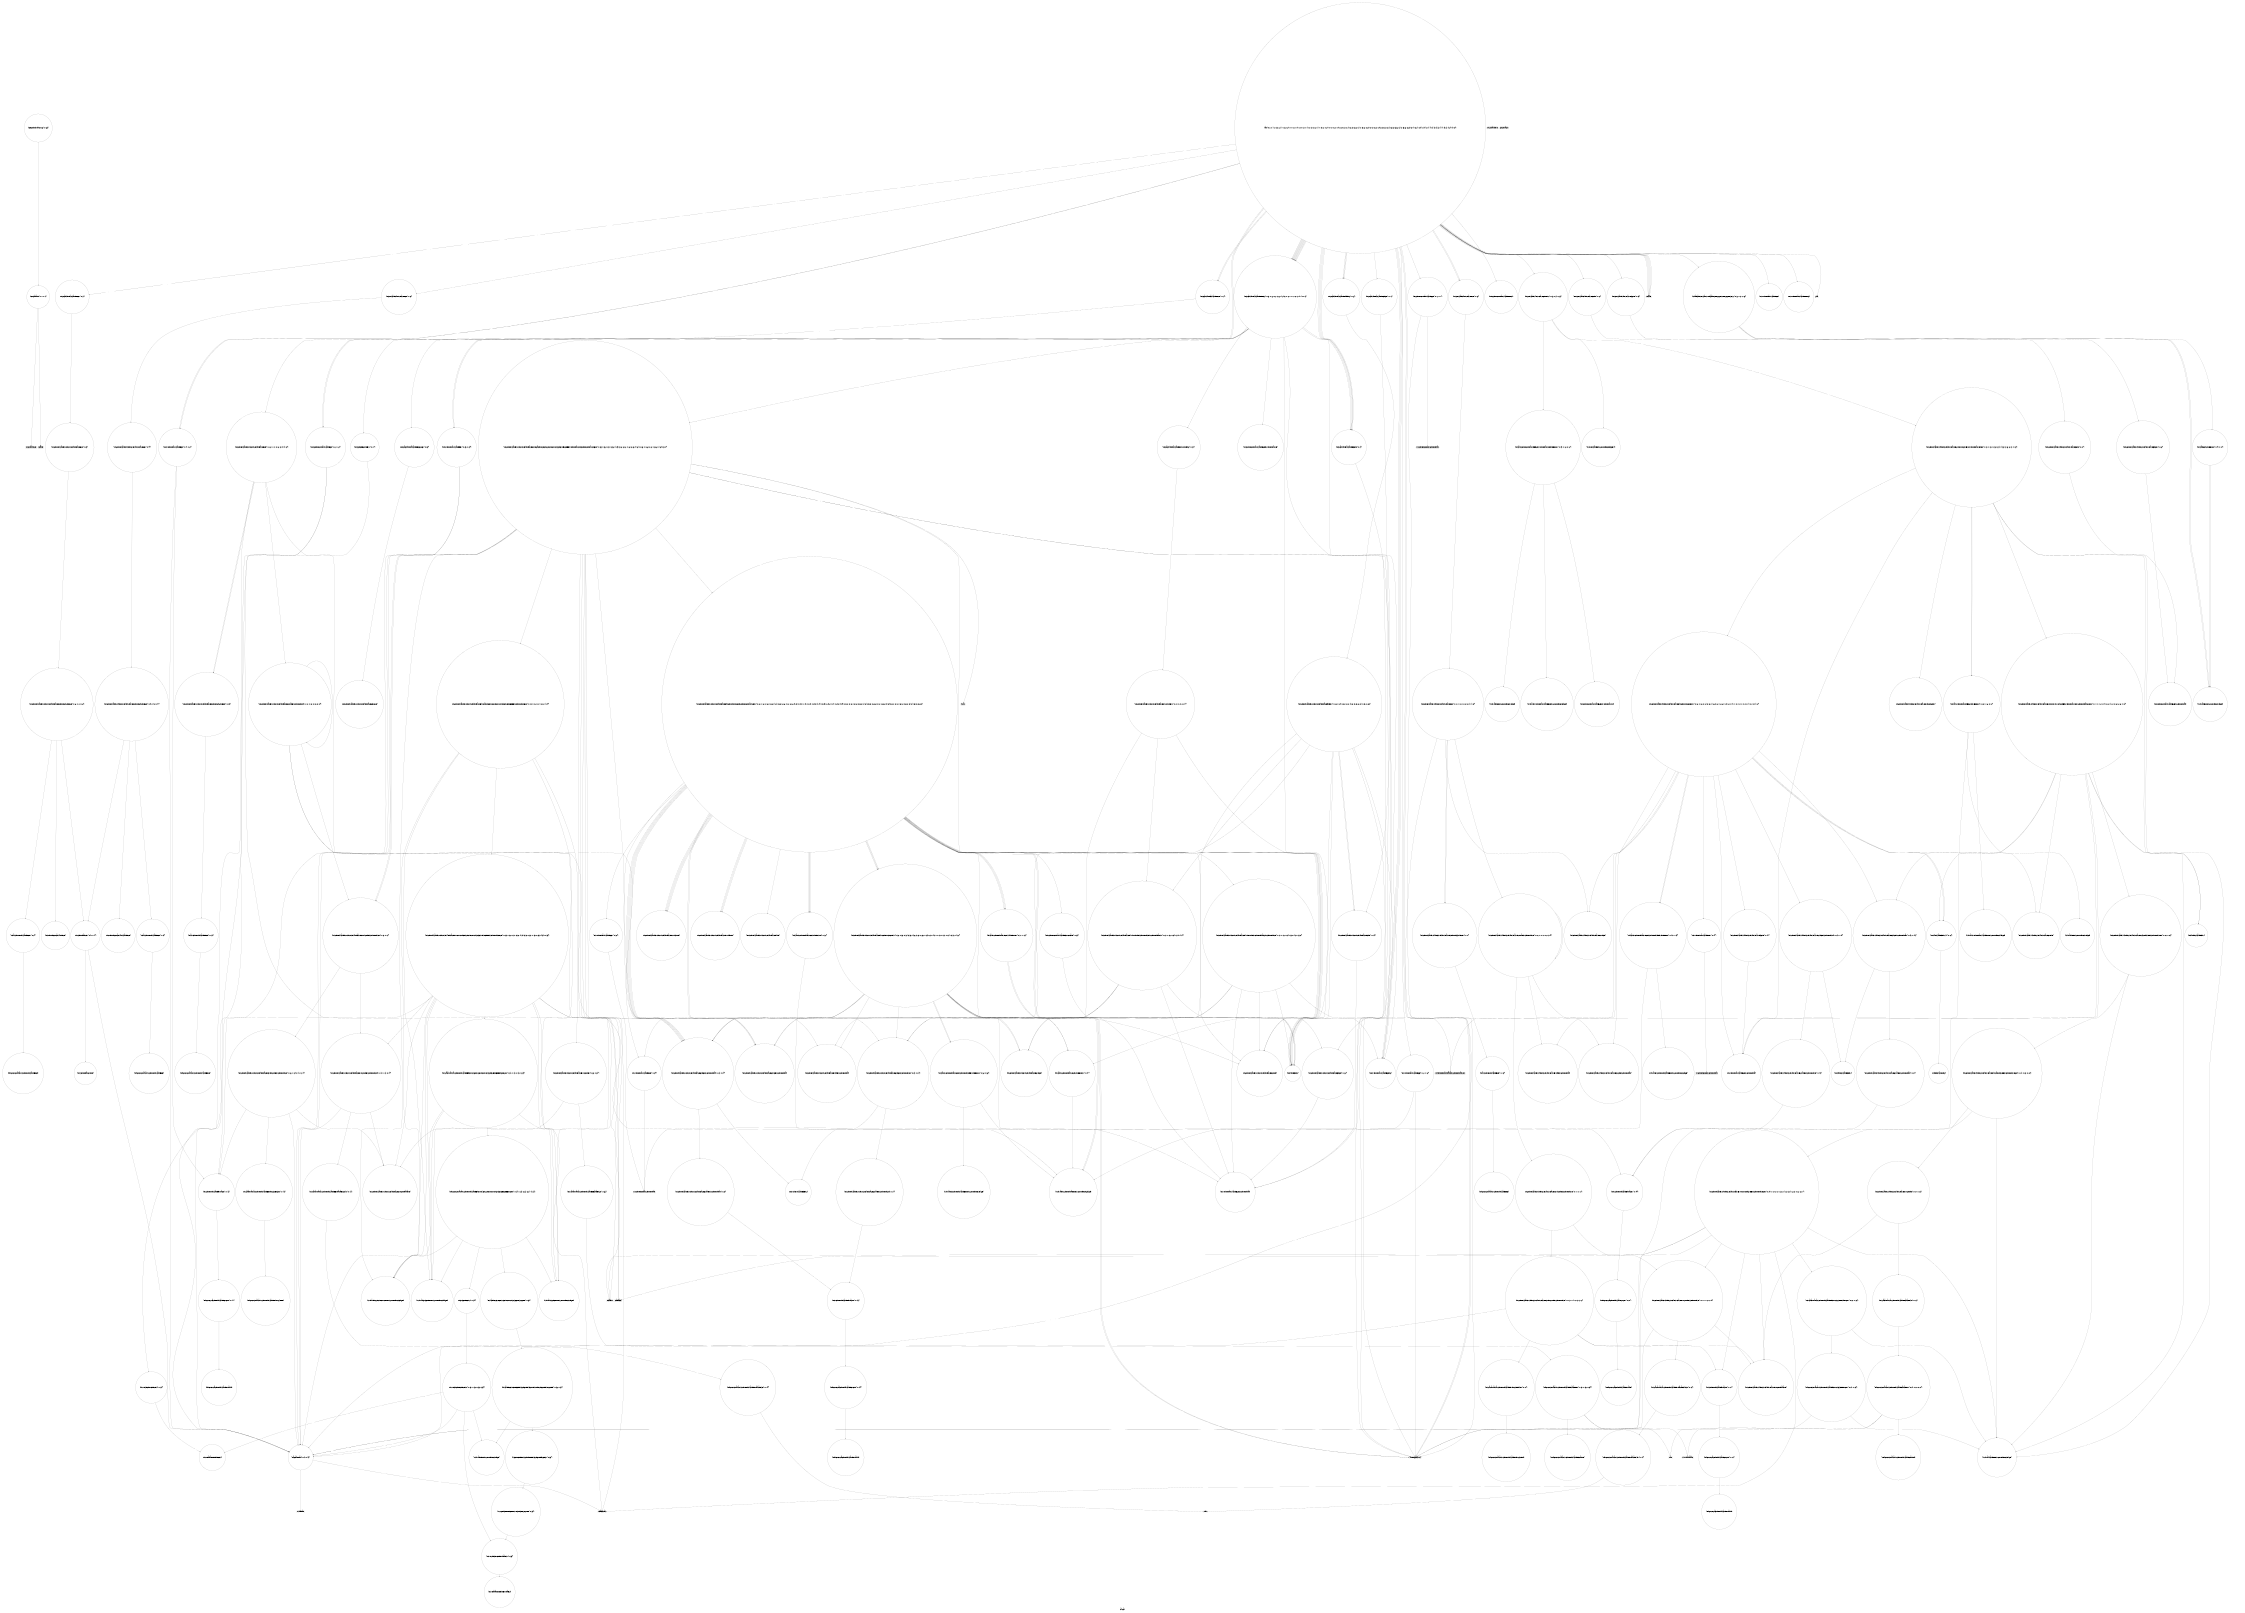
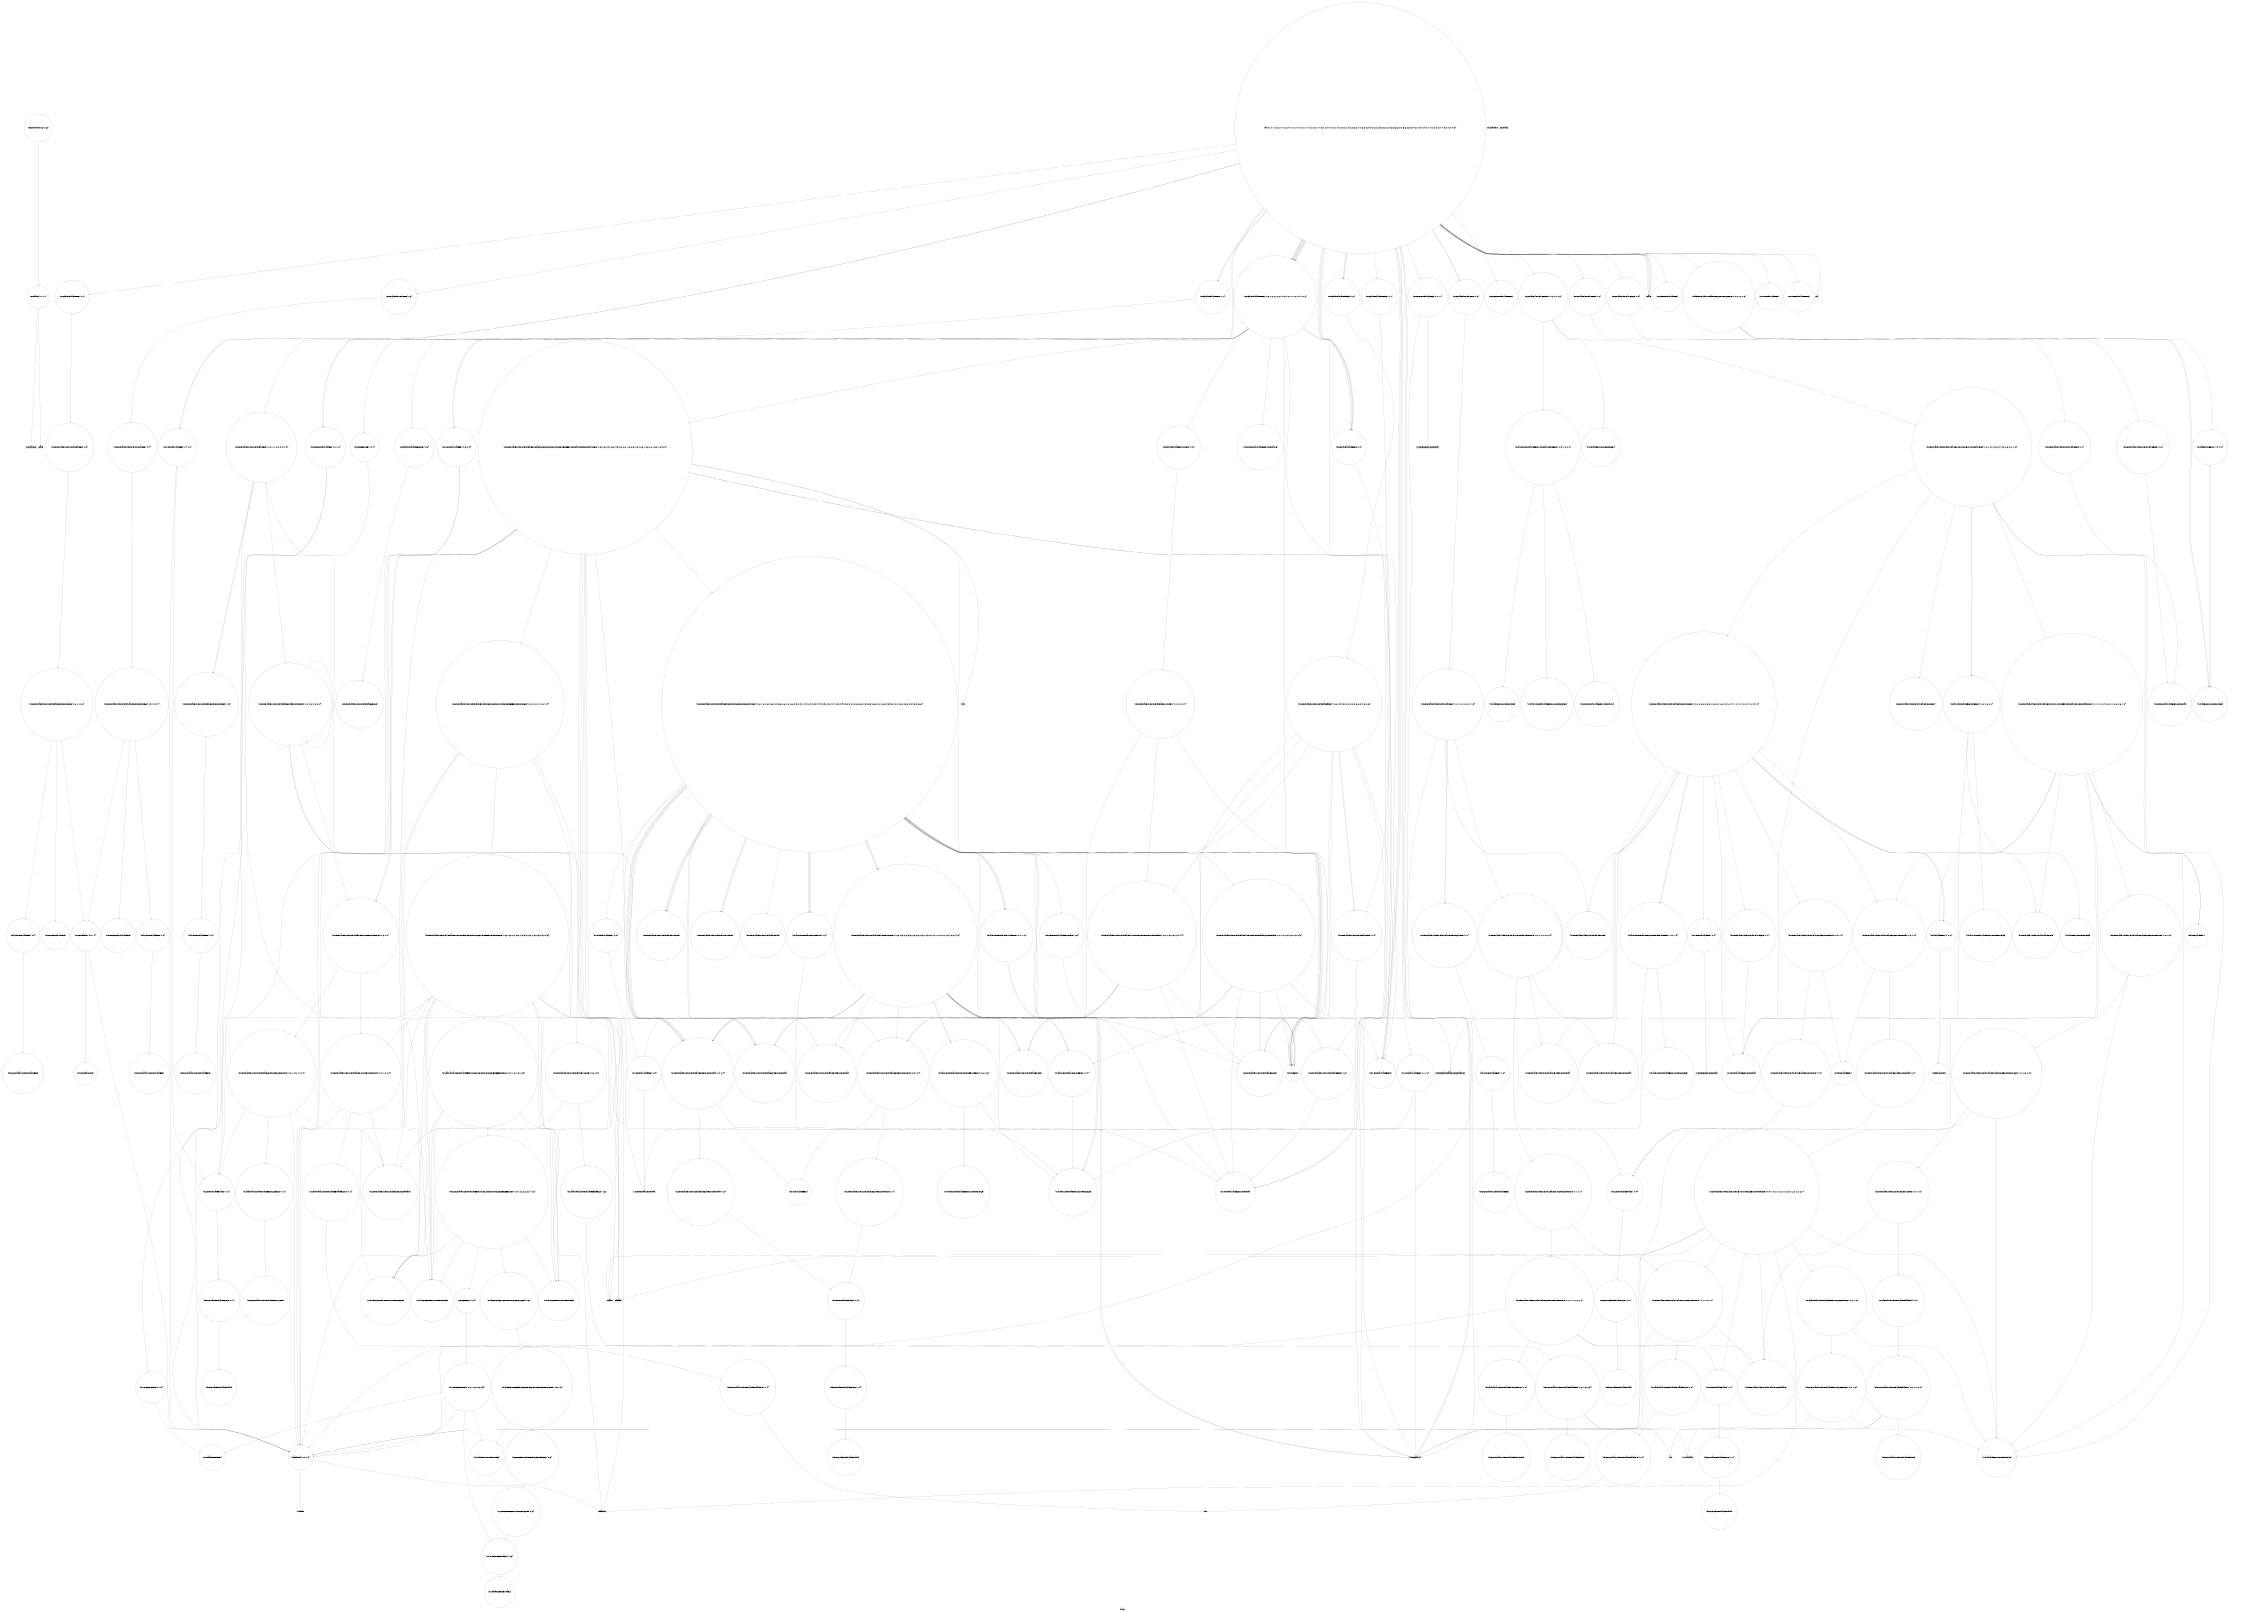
none -> (1667, 297)
